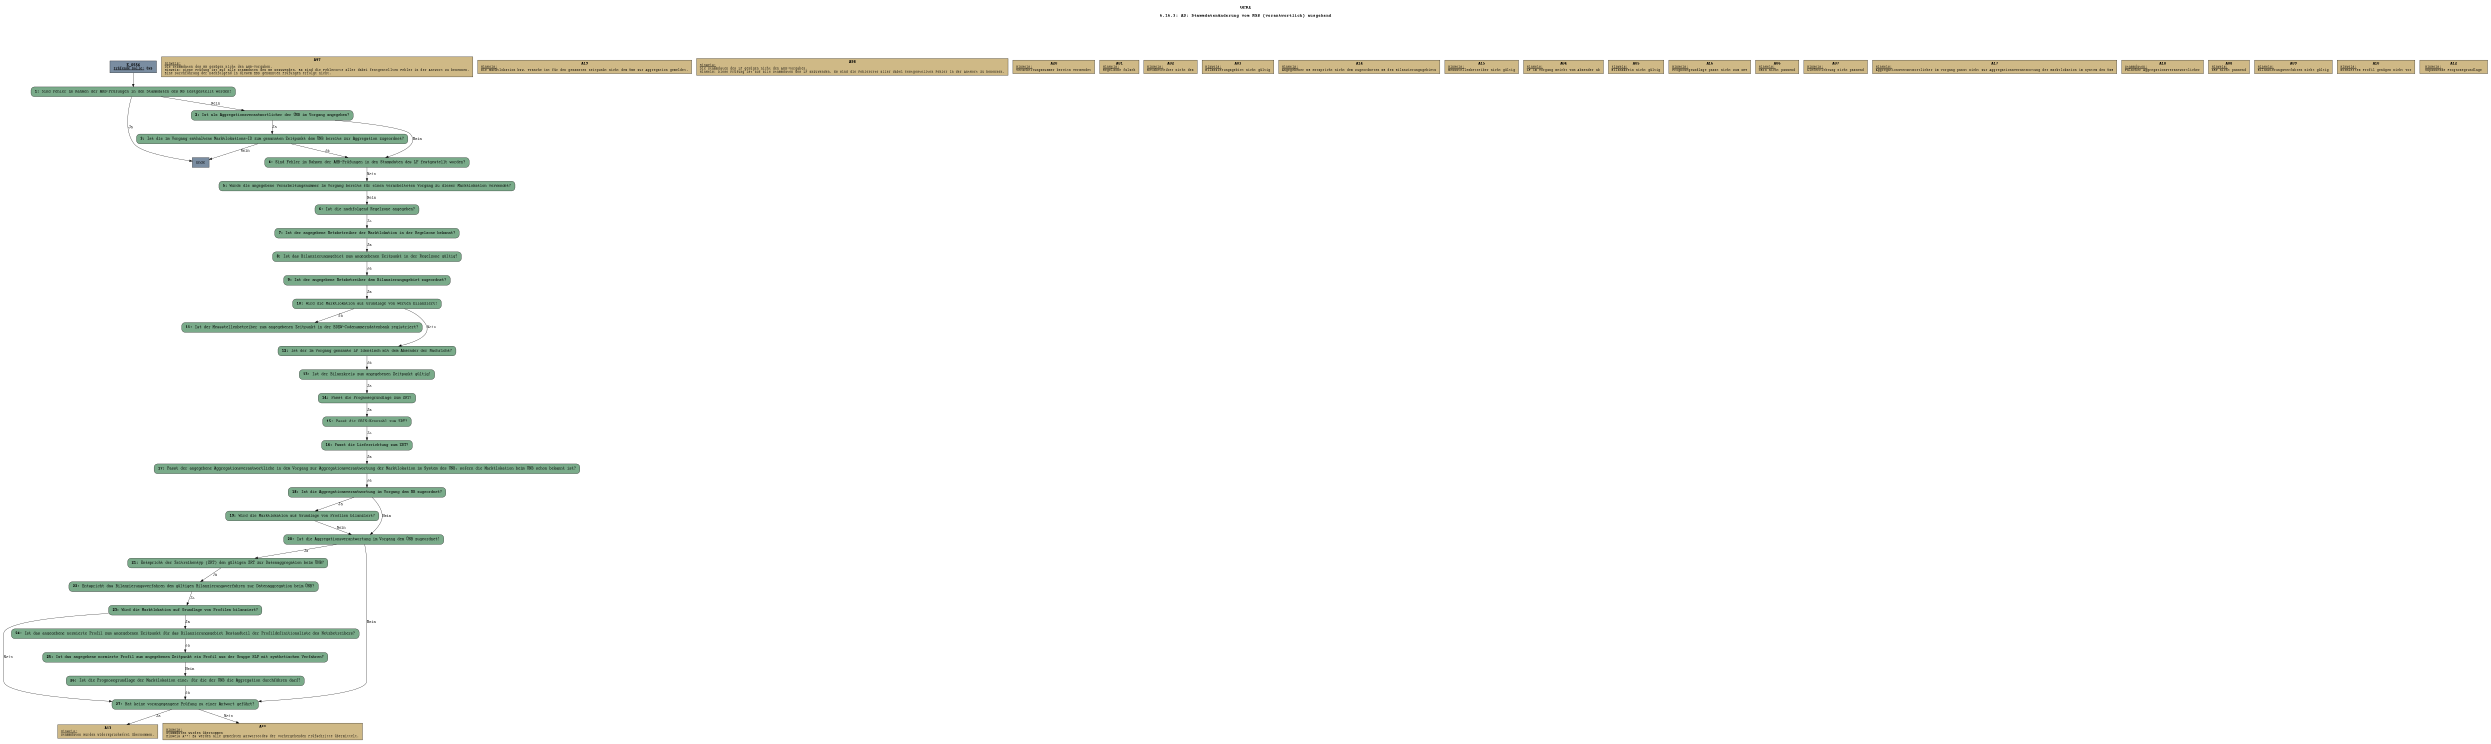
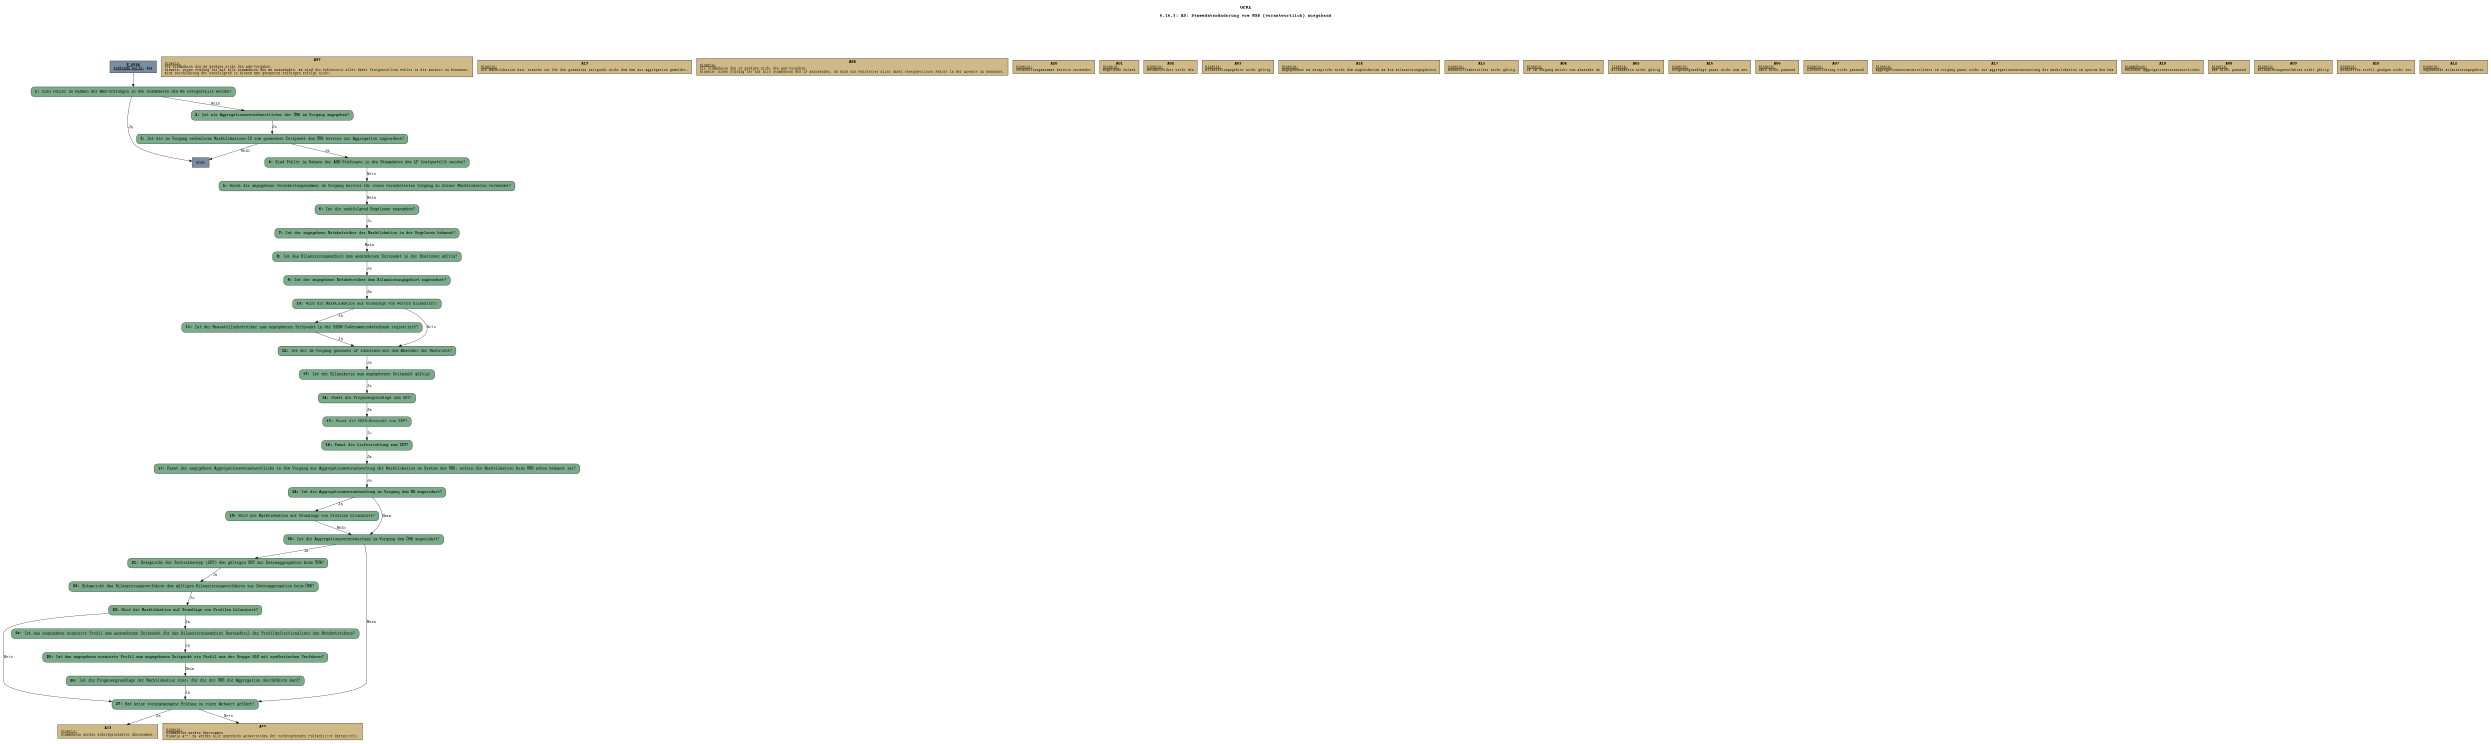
(2454, 70) -> (2454, 70)
(392, 128) -> none
(369, 245) -> (369, 245)
none -> (333, 339)
